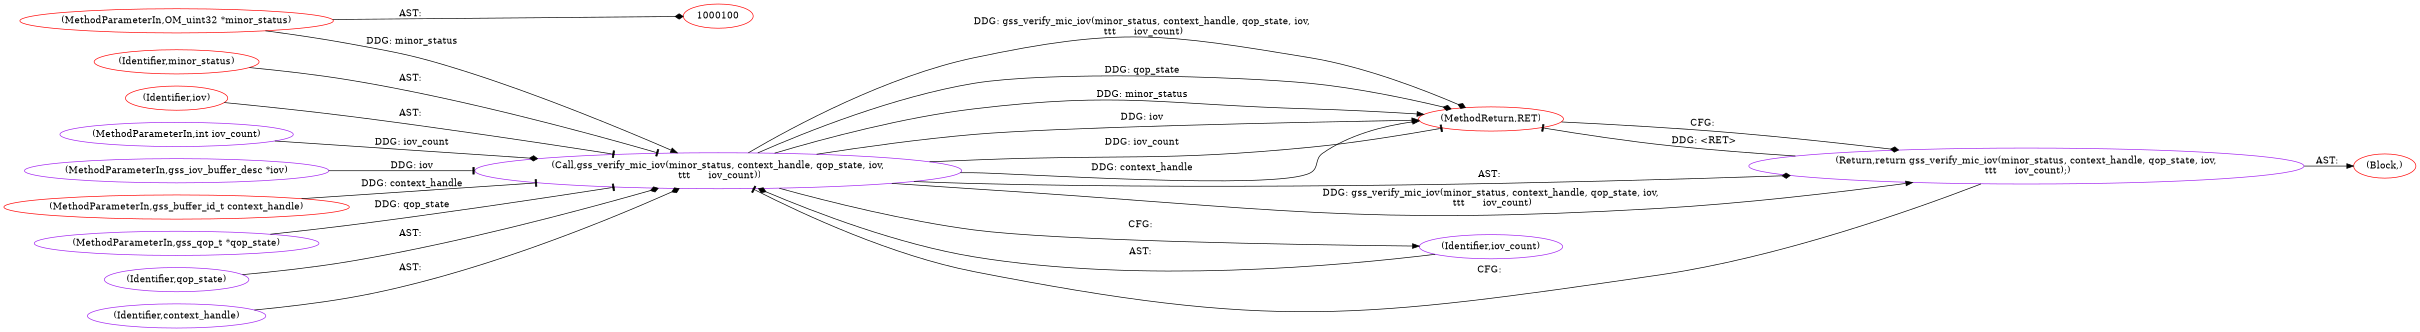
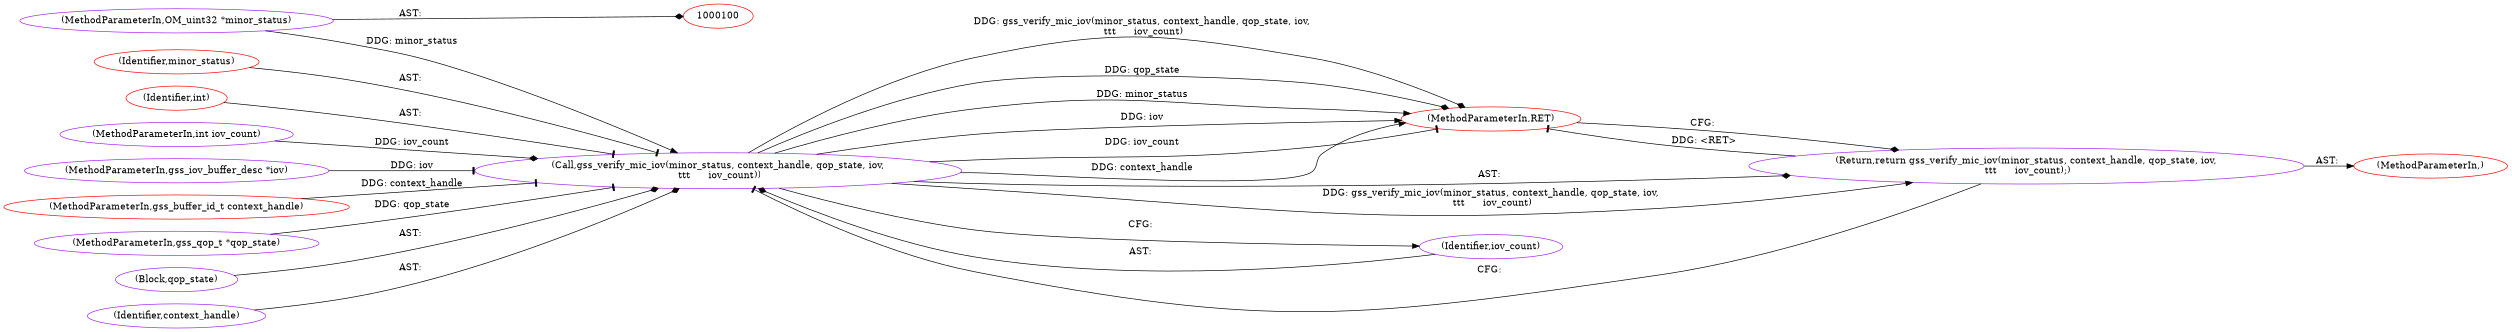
(177, 21) -> (177, 21)
(177, 98) -> (177, 98)
(1491, 119) -> (1491, 119)
(2385, 166) -> (2431, 166)
(177, 280) -> (177, 280)
